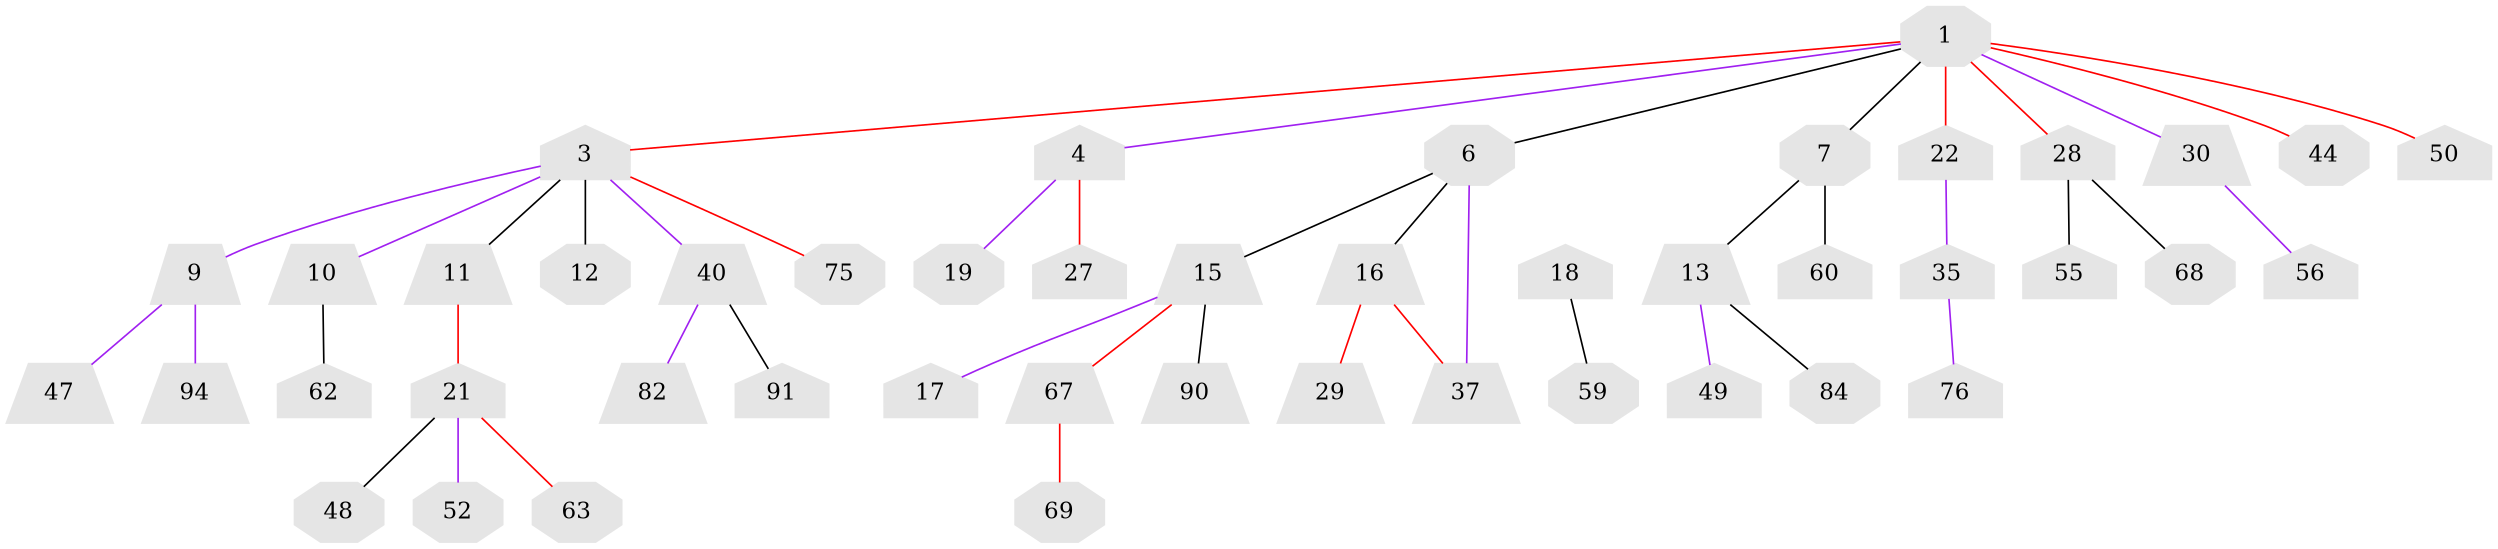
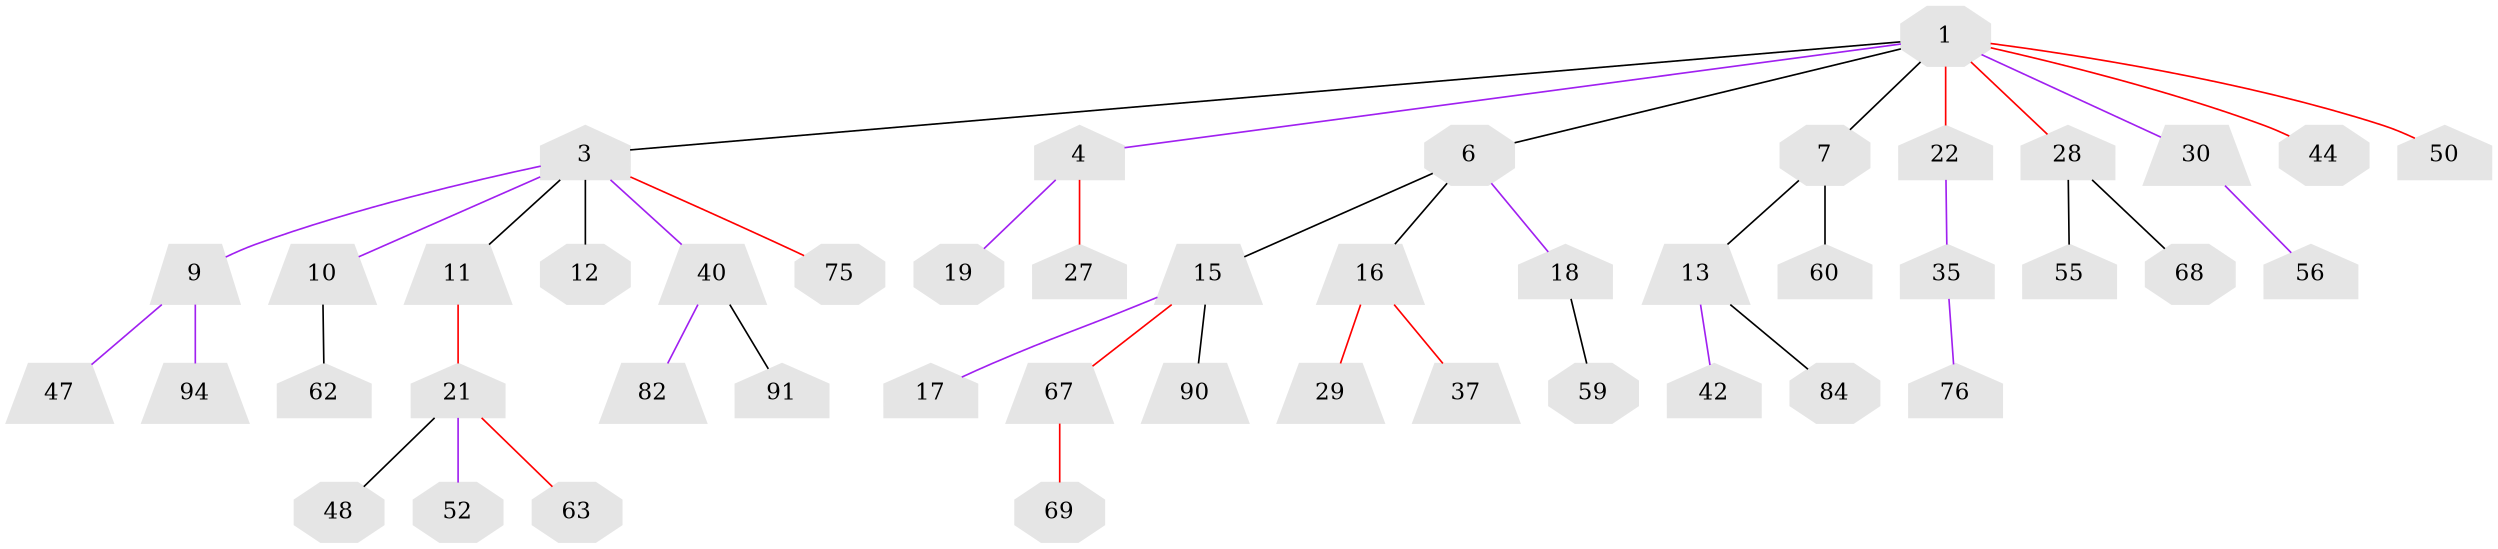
(1265, 96) -> (1265, 96)
(1468, 274) -> (1520, 218)
(1714, 393) -> (1714, 393)
